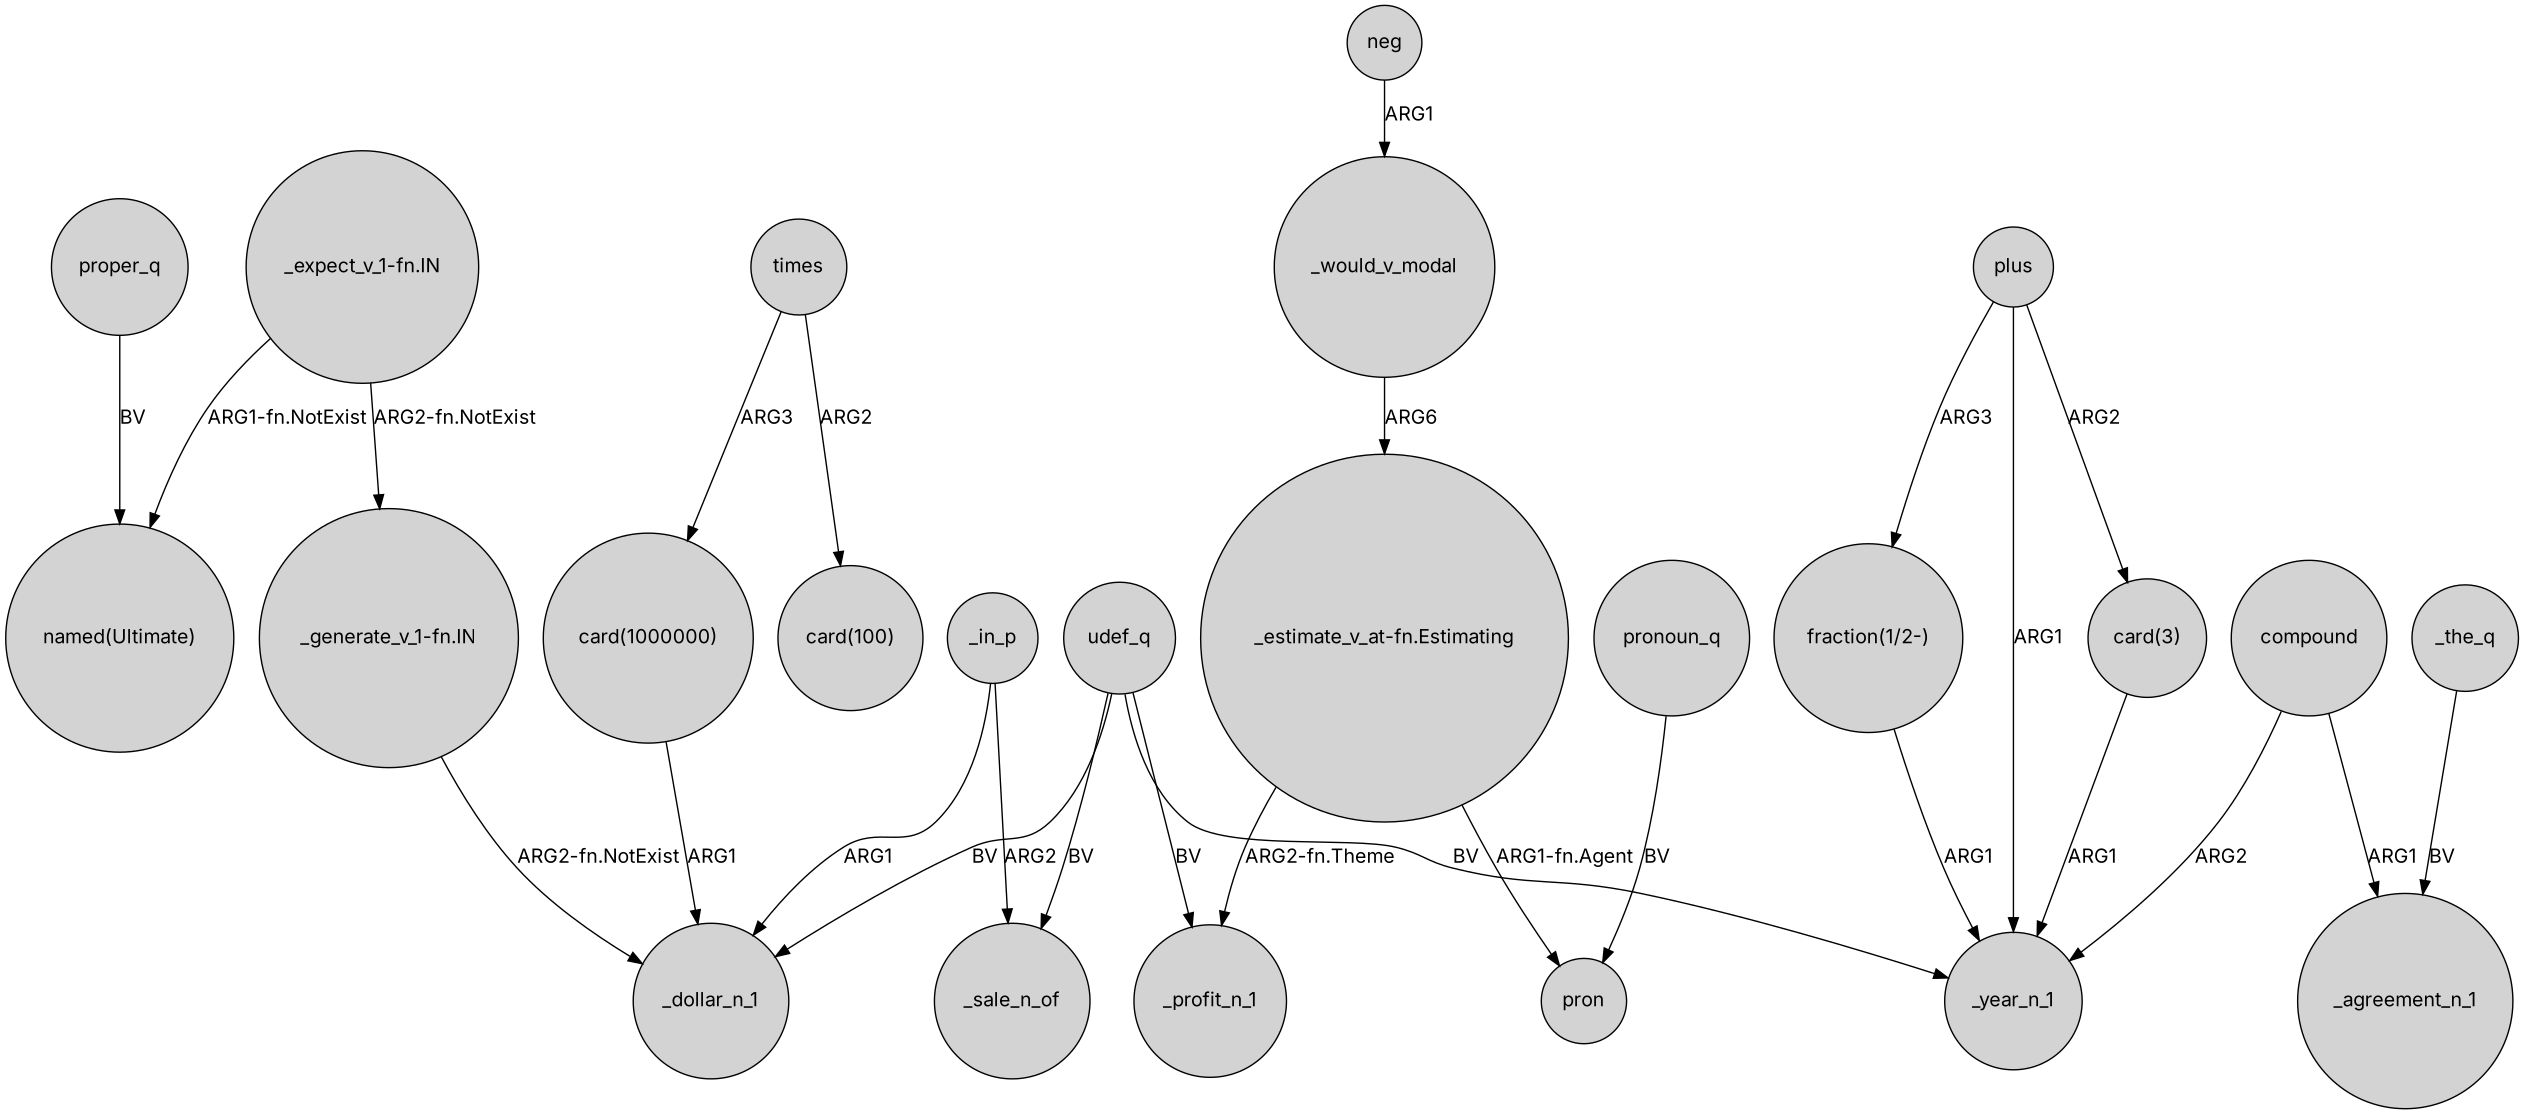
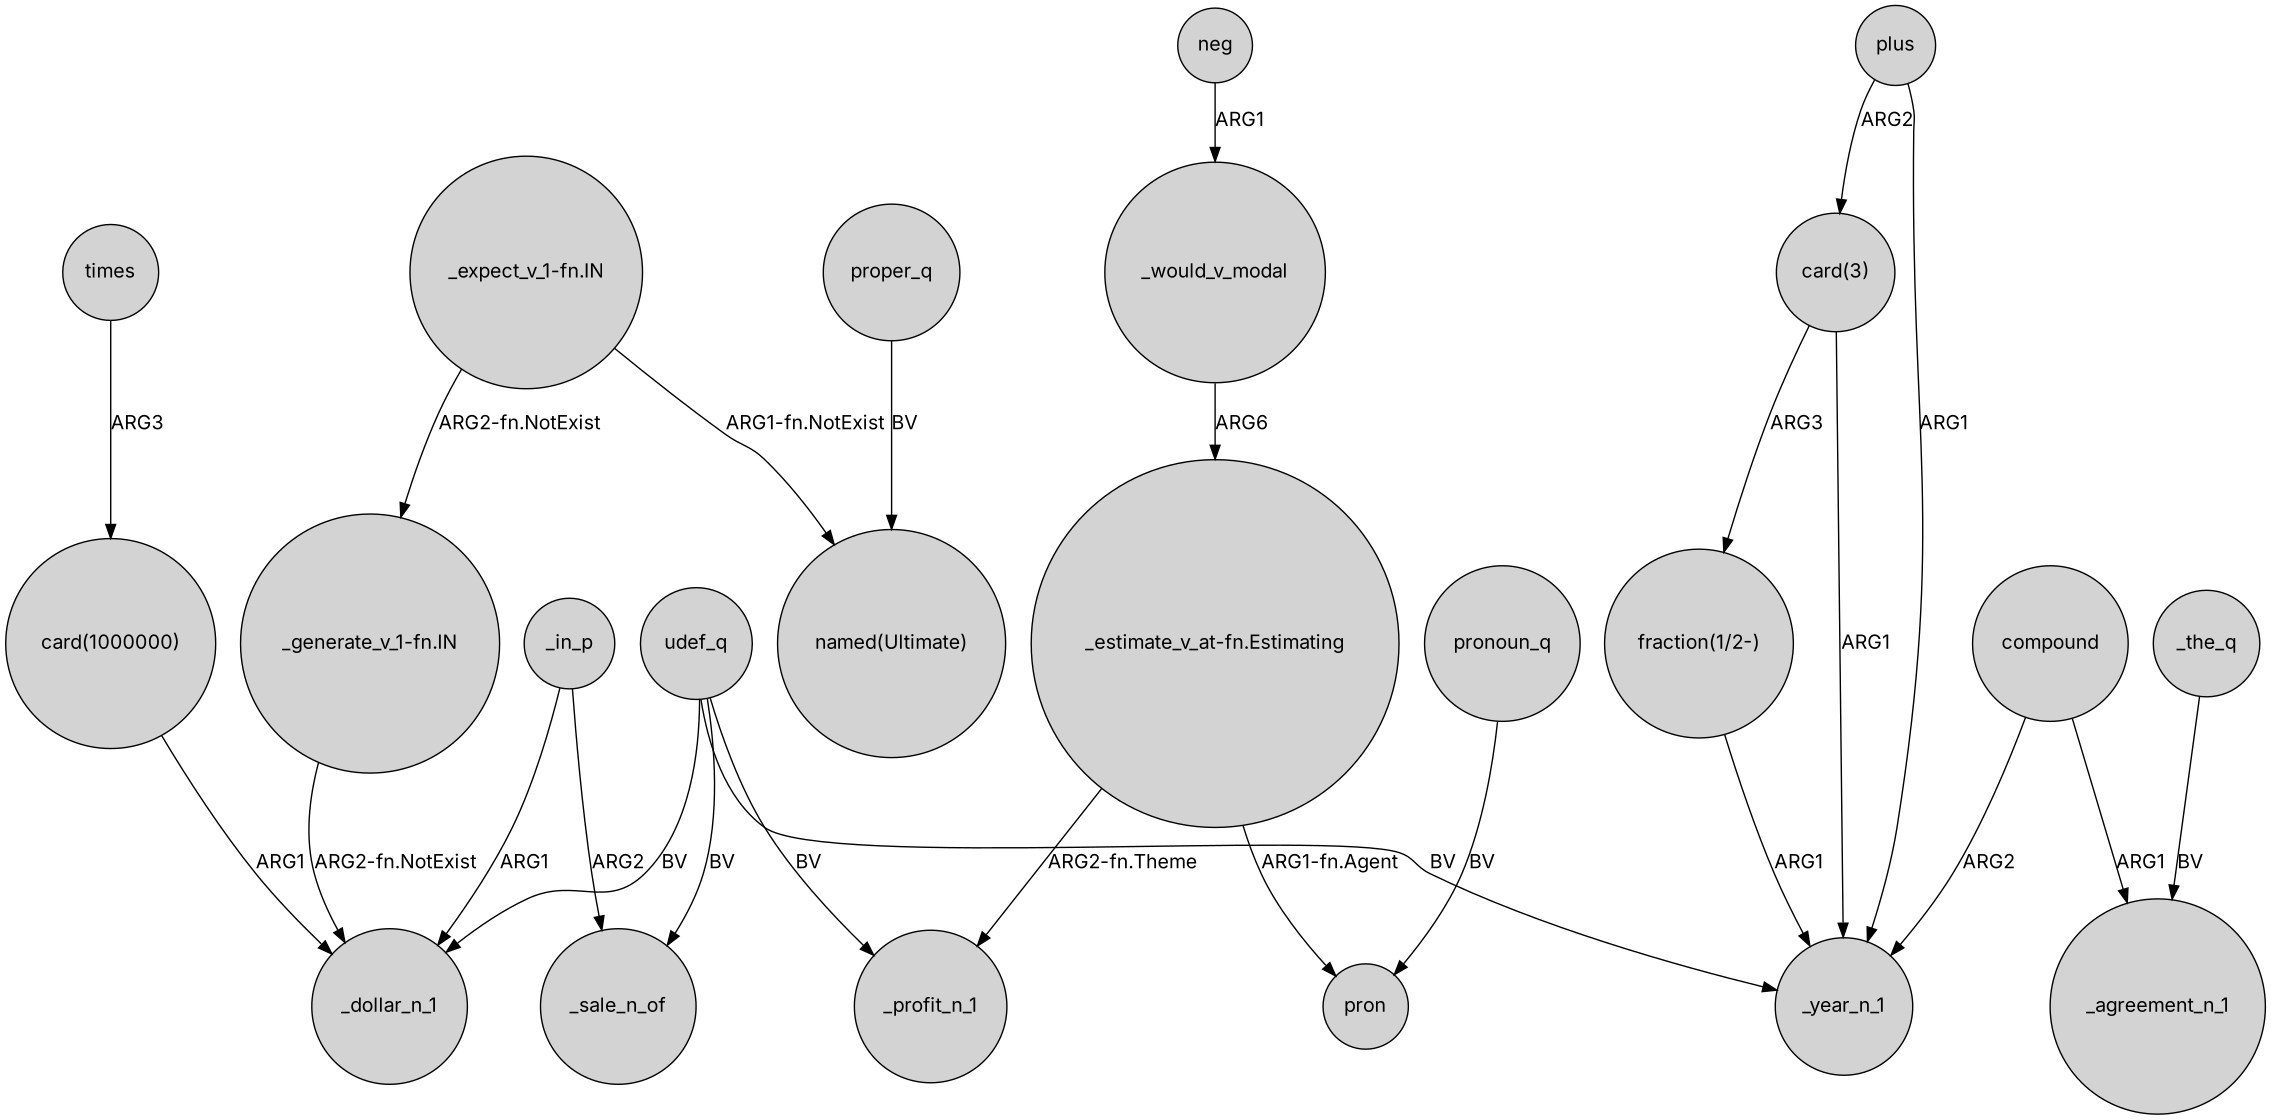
(1937, 414) -> (1764, 430)
(850, 638) -> none
